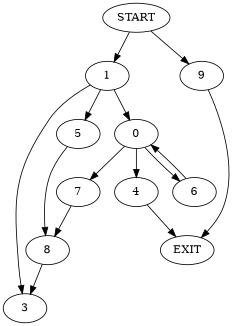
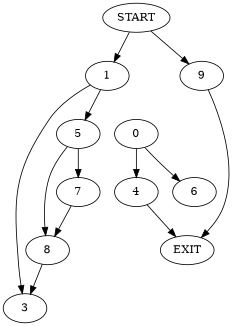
(120, 101) -> none
(110, 160) -> (78, 159)
(172, 164) -> none
